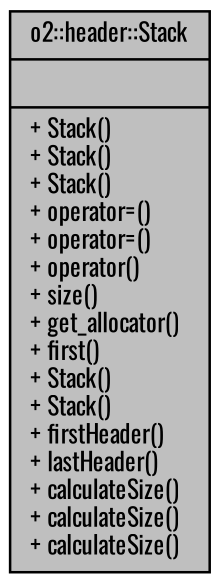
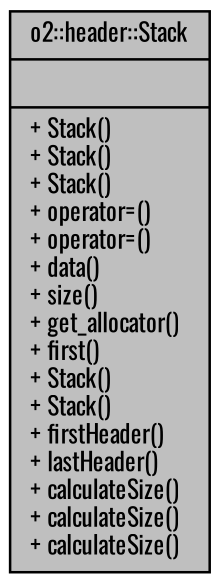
(85, 269) -> (66, 269)
